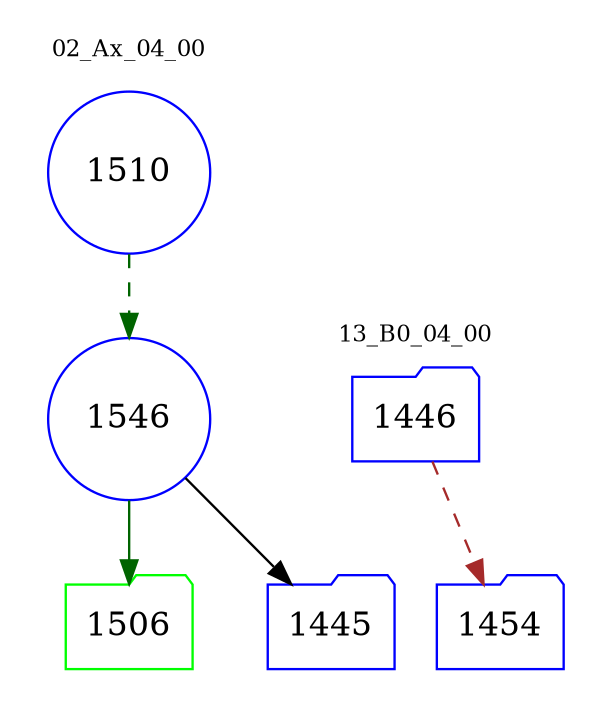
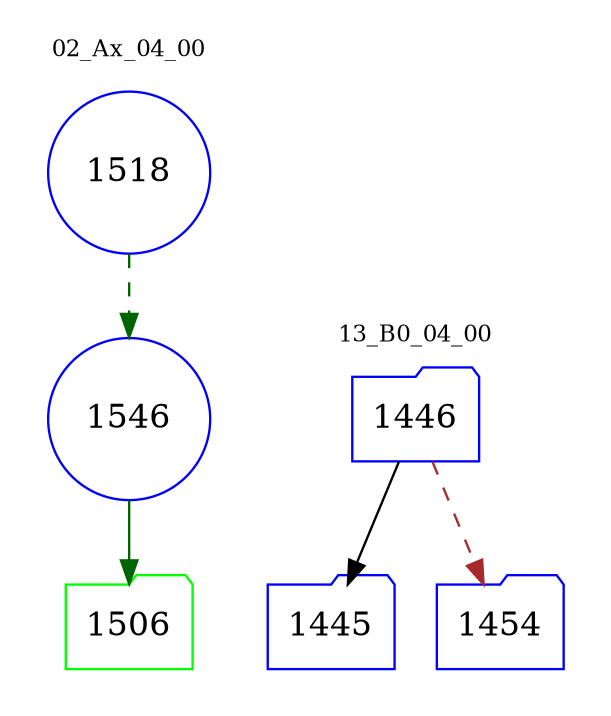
(129, 173) -> (129, 173)
(214, 507) -> (378, 512)
